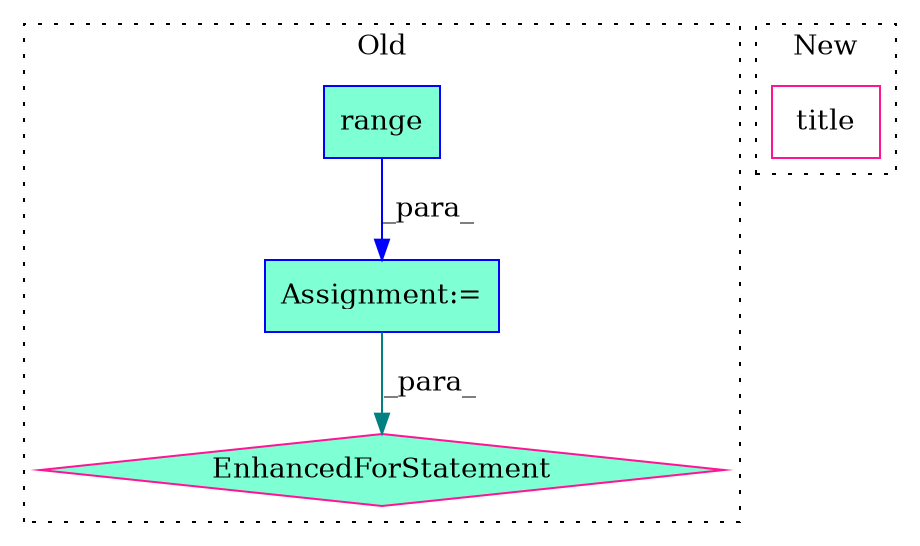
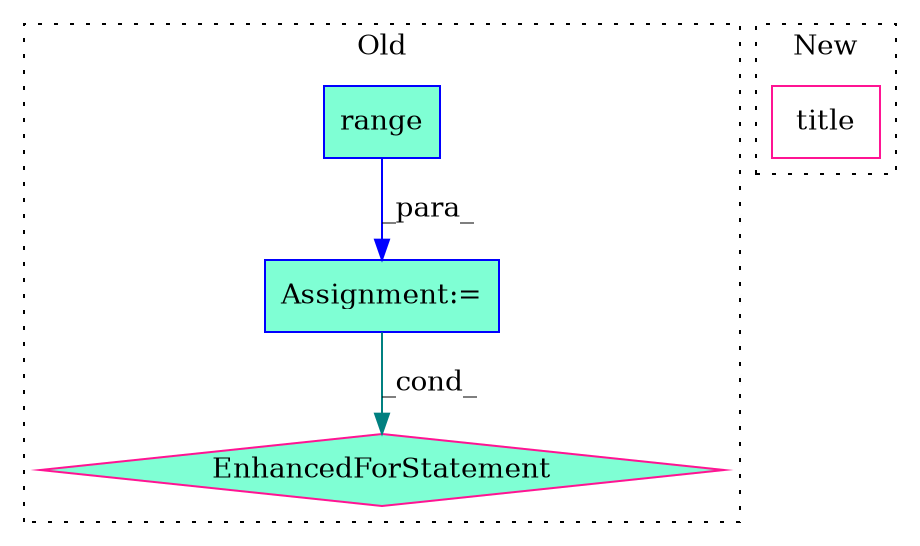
(430, 383) -> (430, 383)
